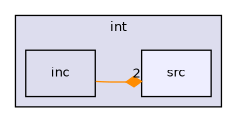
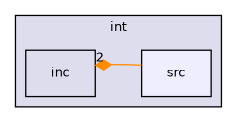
(111, 82) -> (126, 65)
